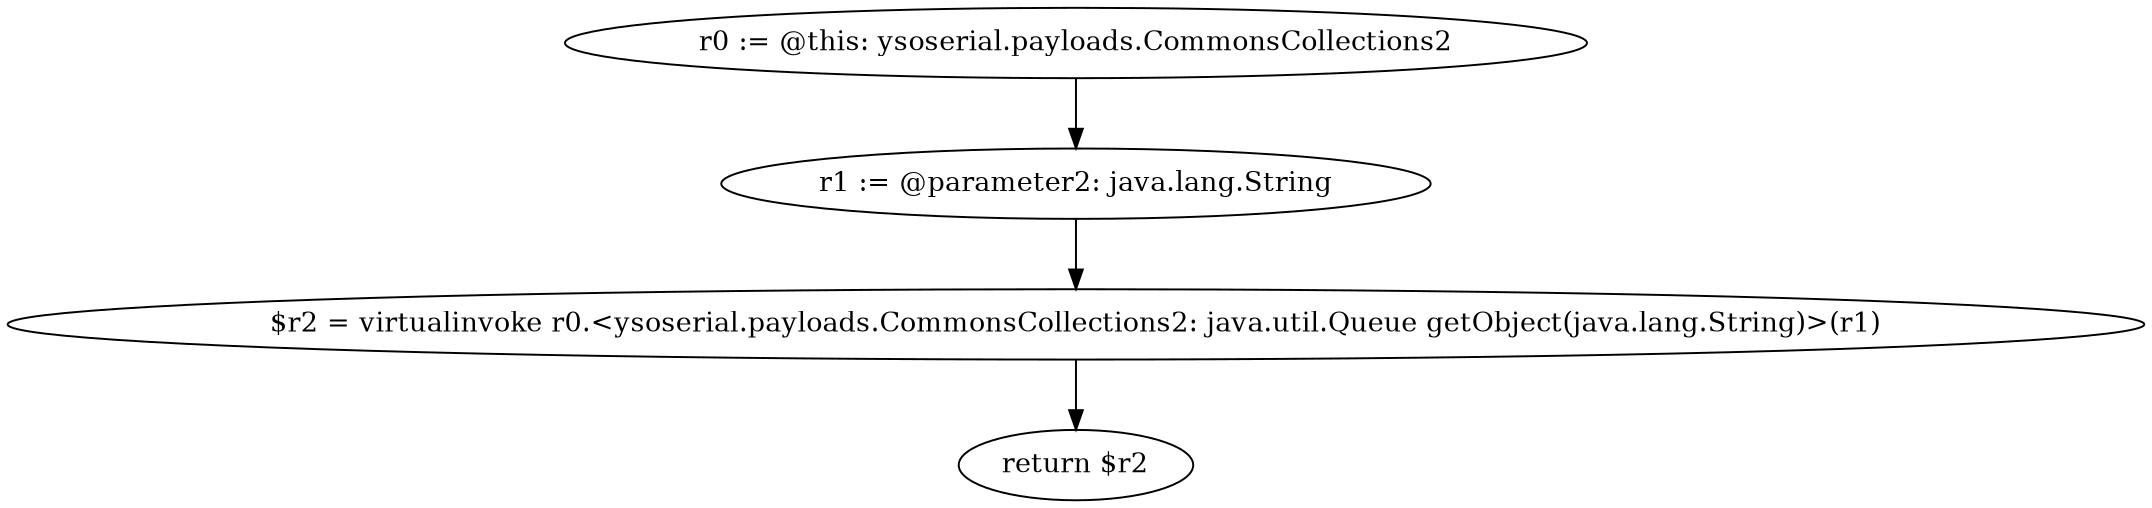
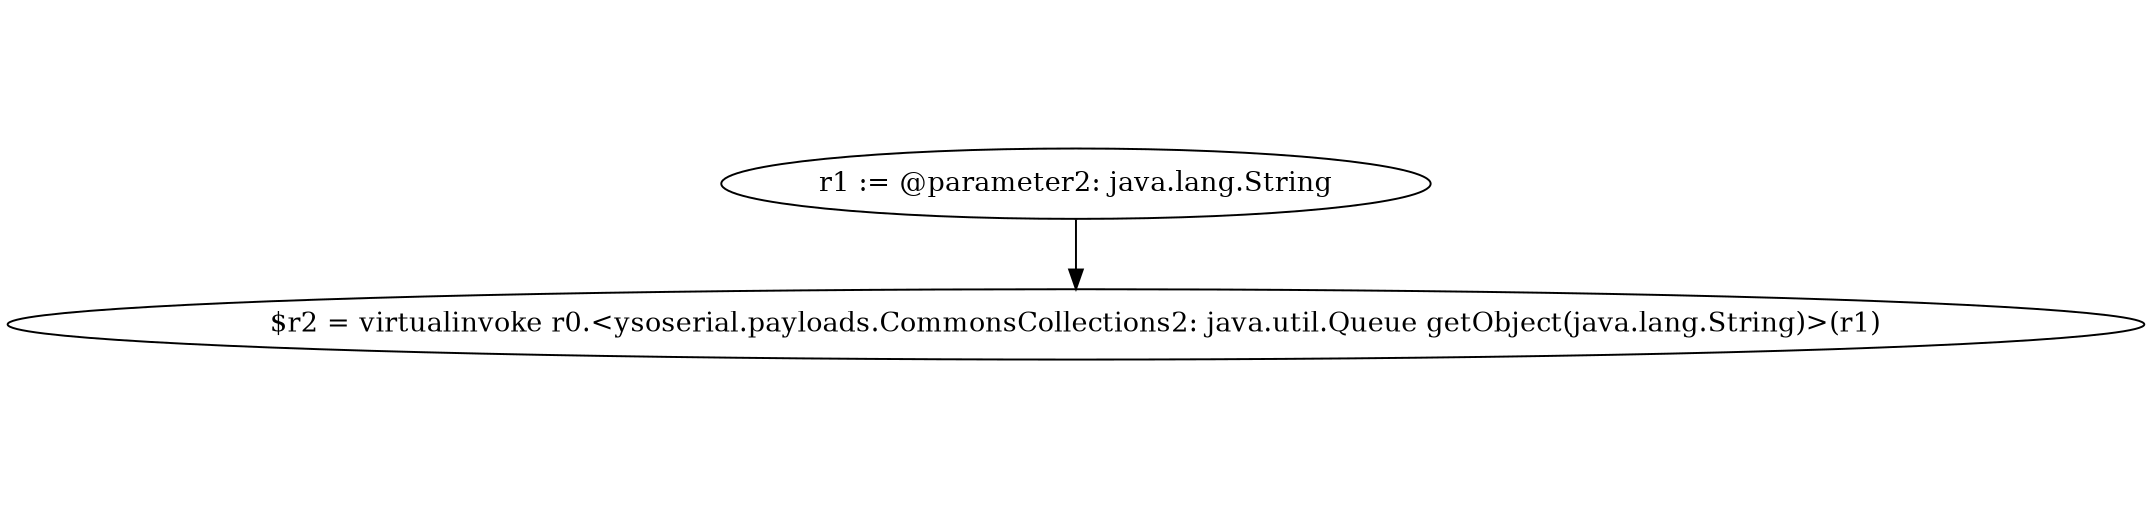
(1076, 43) -> none
(1076, 465) -> none
